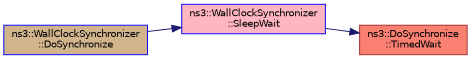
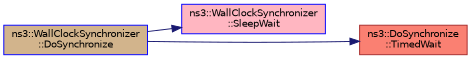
(338, 30) -> (249, 42)
